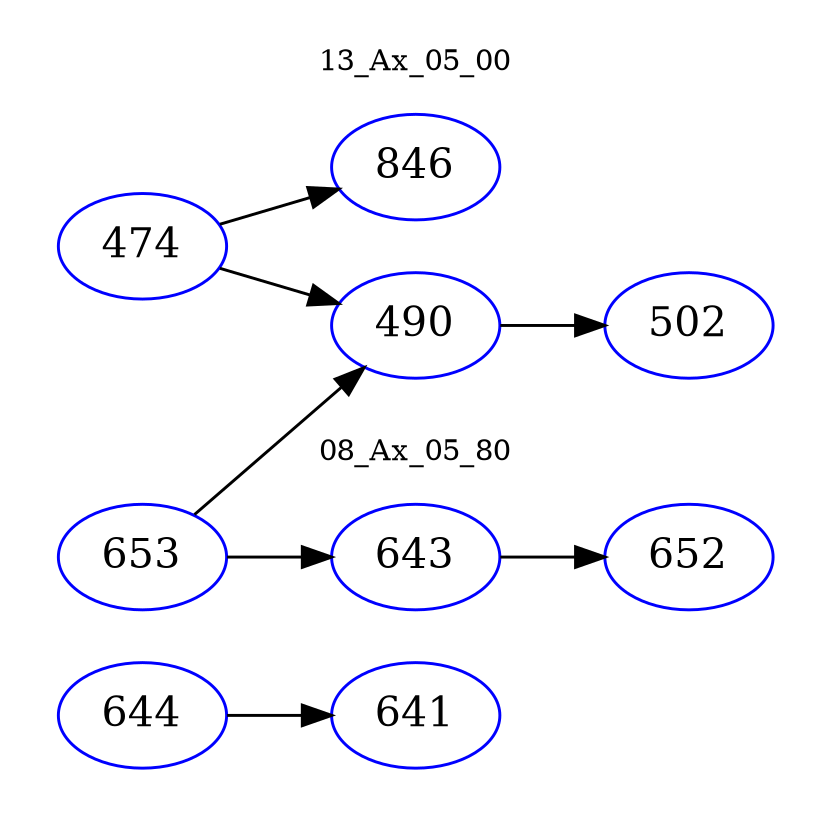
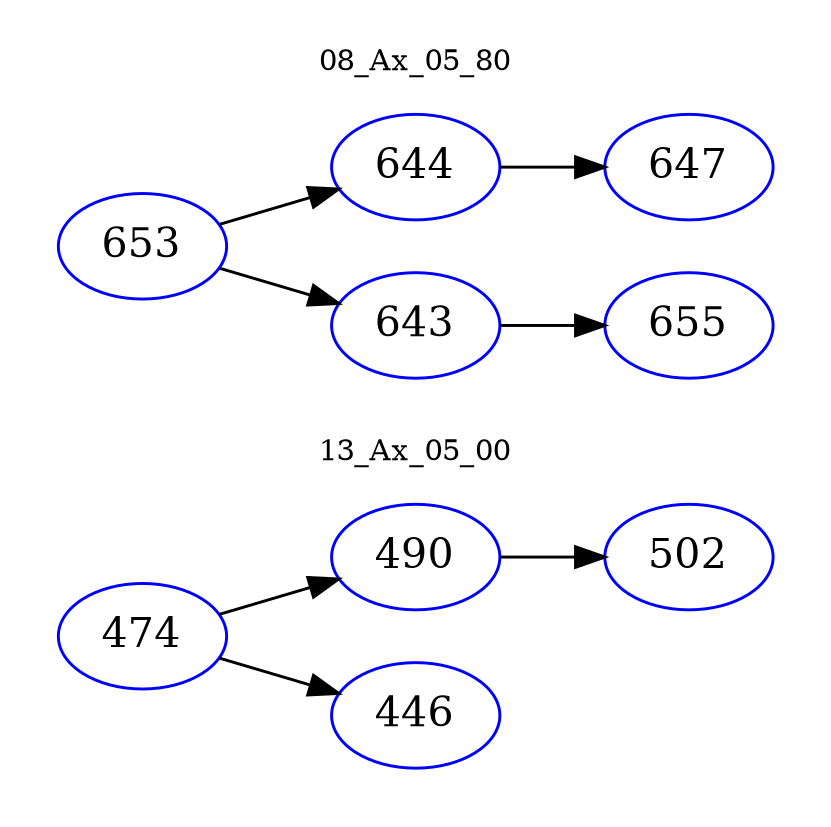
(416, 167) -> (416, 715)
(268, 451) -> (265, 211)
(689, 557) -> (689, 325)
(416, 715) -> (689, 167)
